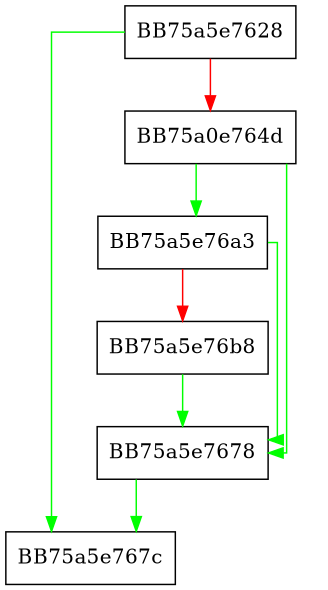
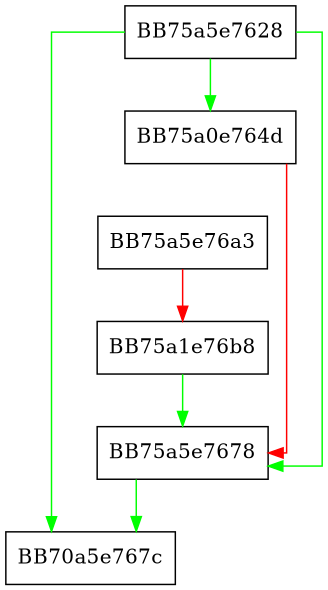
(210, 77) -> (210, 77)
(196, 182) -> none
(287, 310) -> (287, 310)
(277, 337) -> (322, 256)
(183, 348) -> (183, 348)
(91, 558) -> (91, 558)
